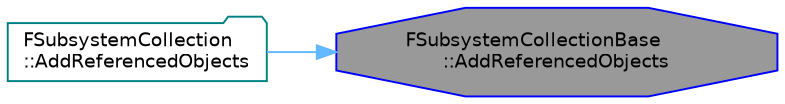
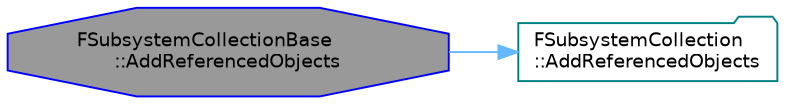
(292, 52) -> (474, 52)
